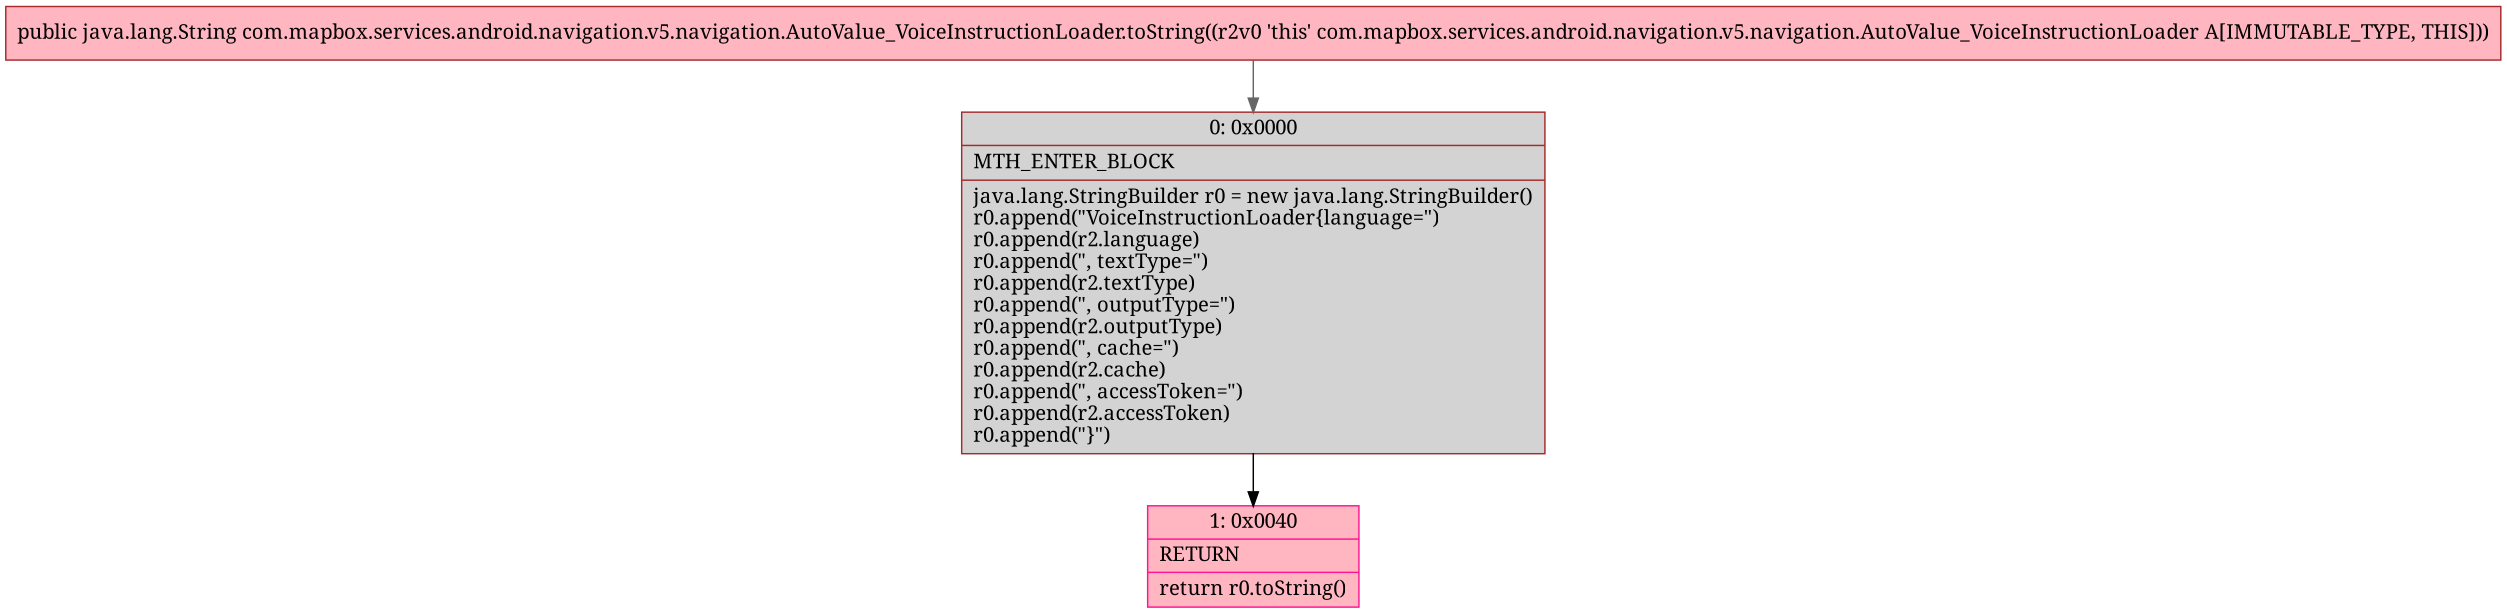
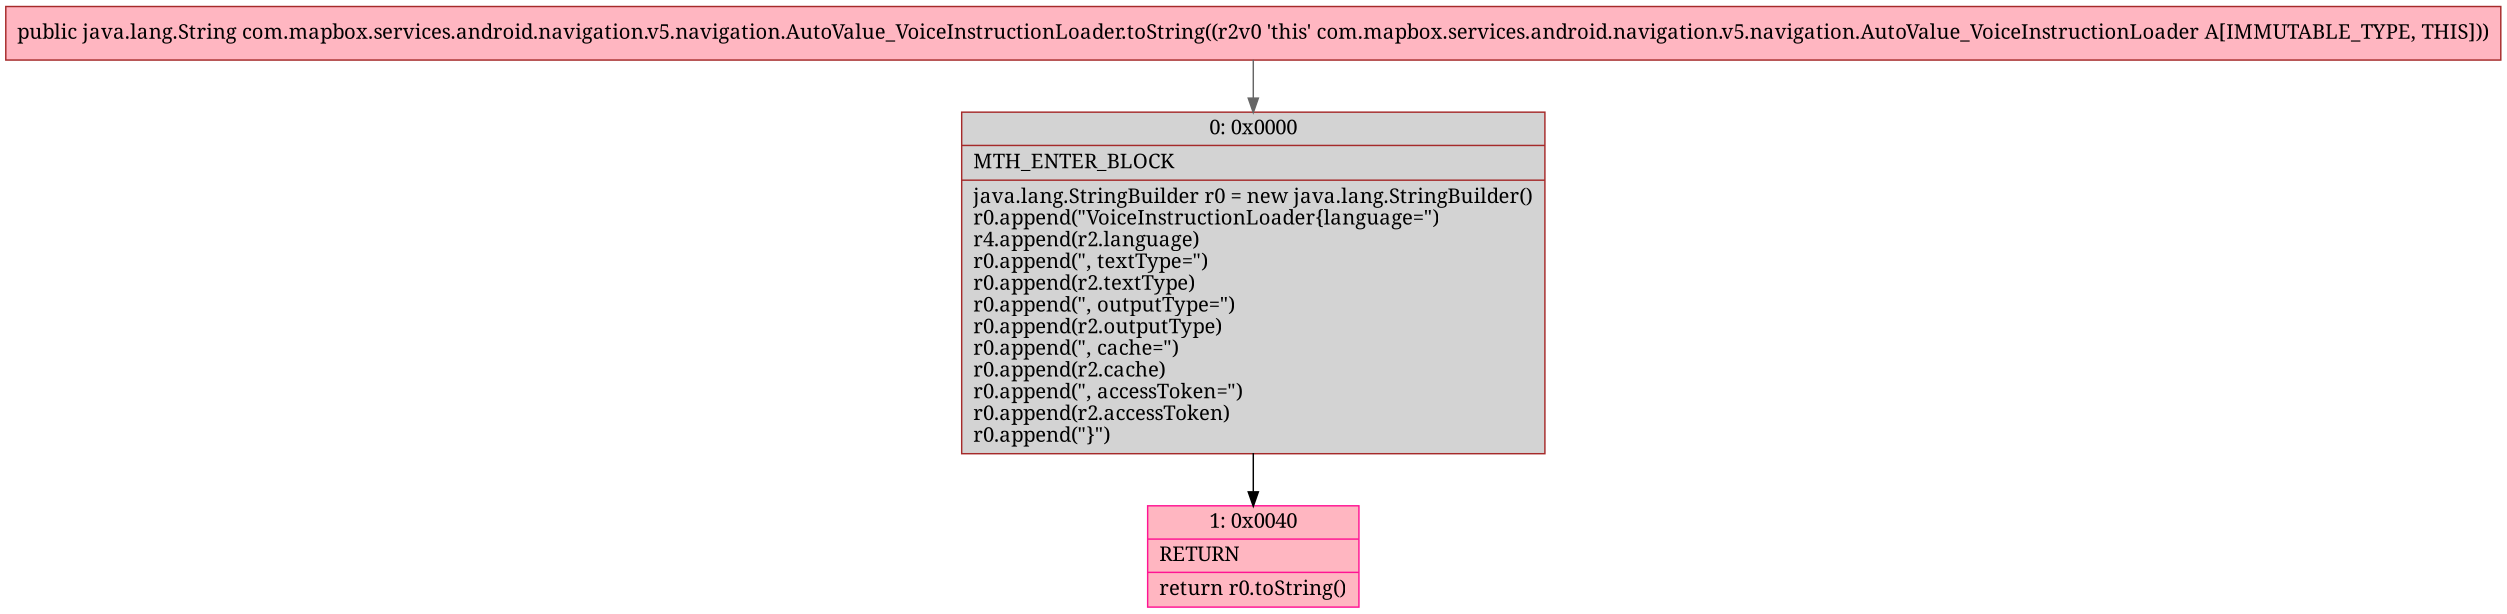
(1087, 240) -> (1087, 240)
